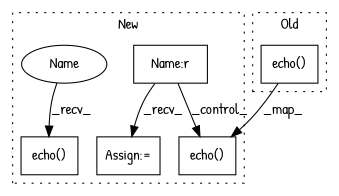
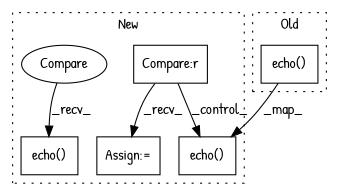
(64, 64) -> (64, 64)
(171, 64) -> (171, 64)
